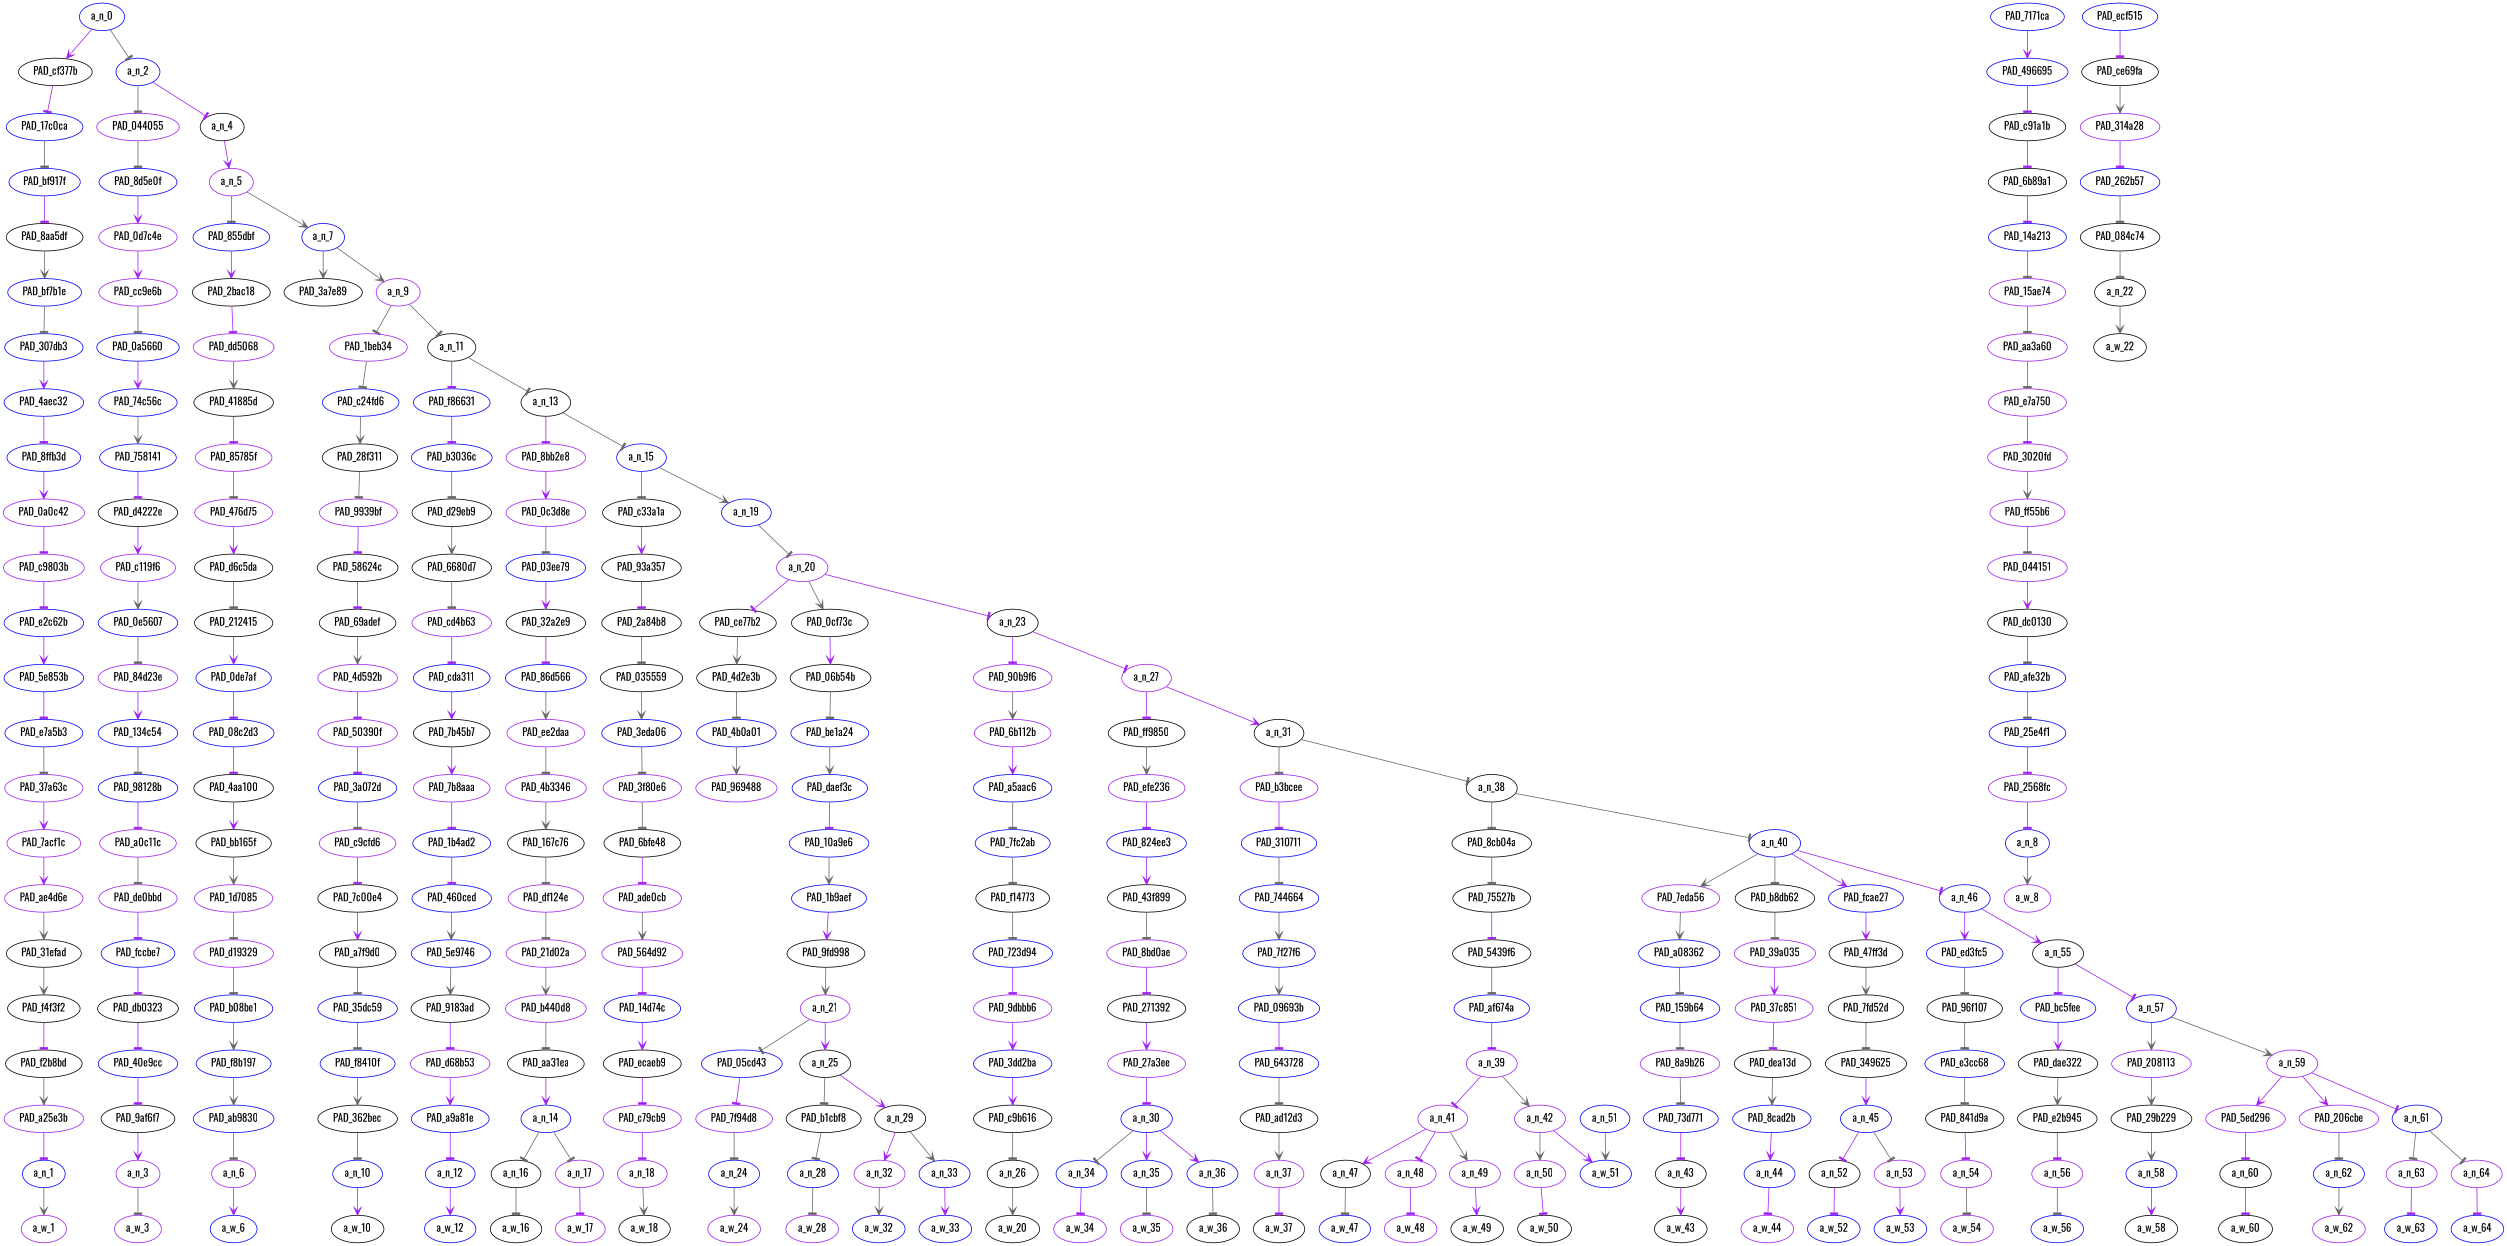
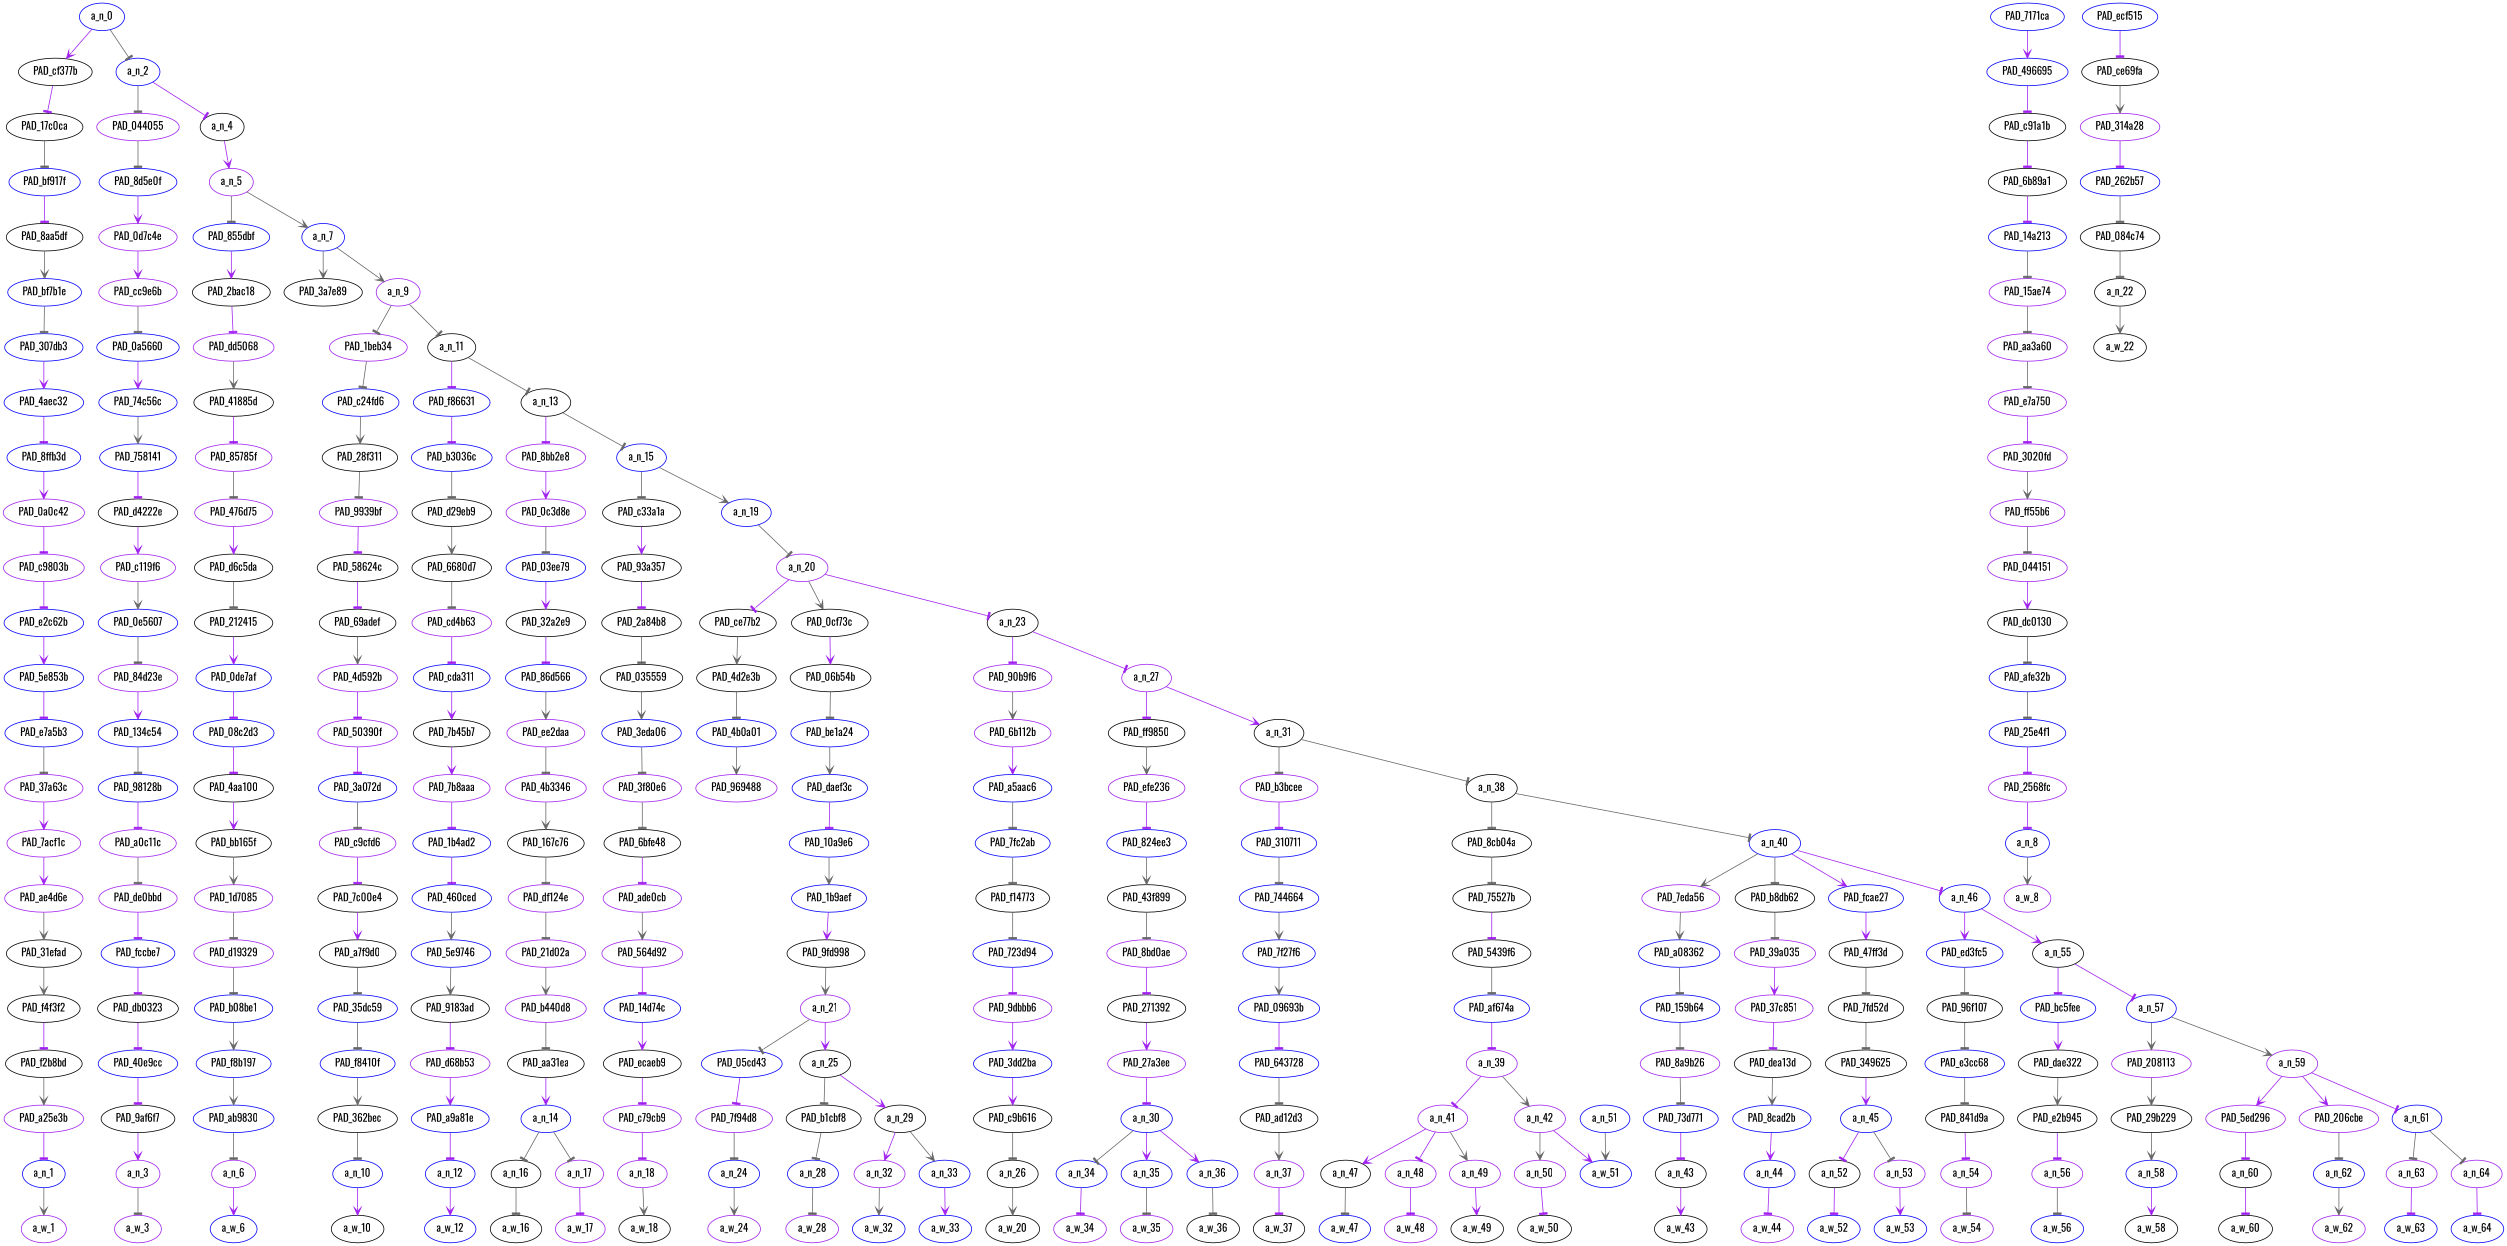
(45, 127) -> (45, 127)
(1147, 867) -> (1147, 867)
(1866, 977) -> (1866, 979)
